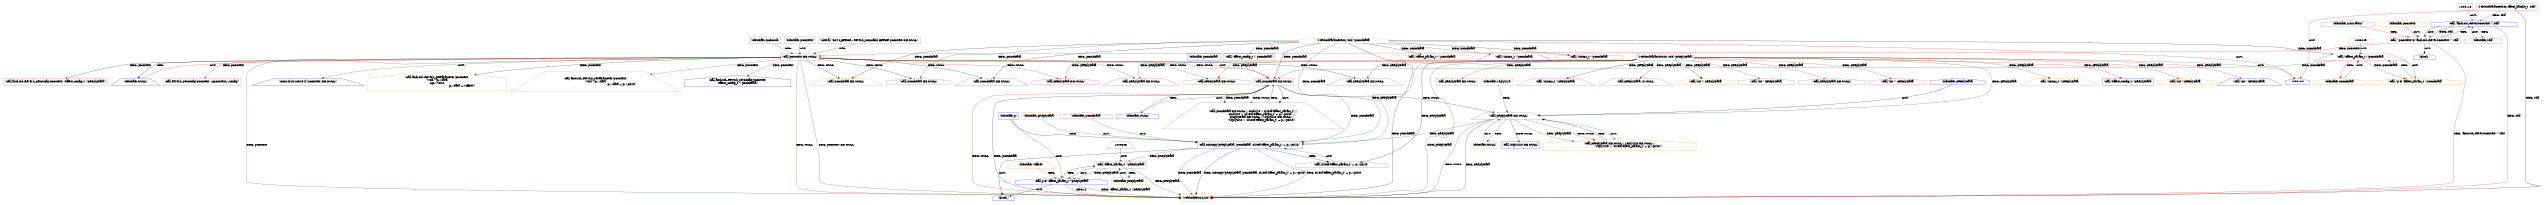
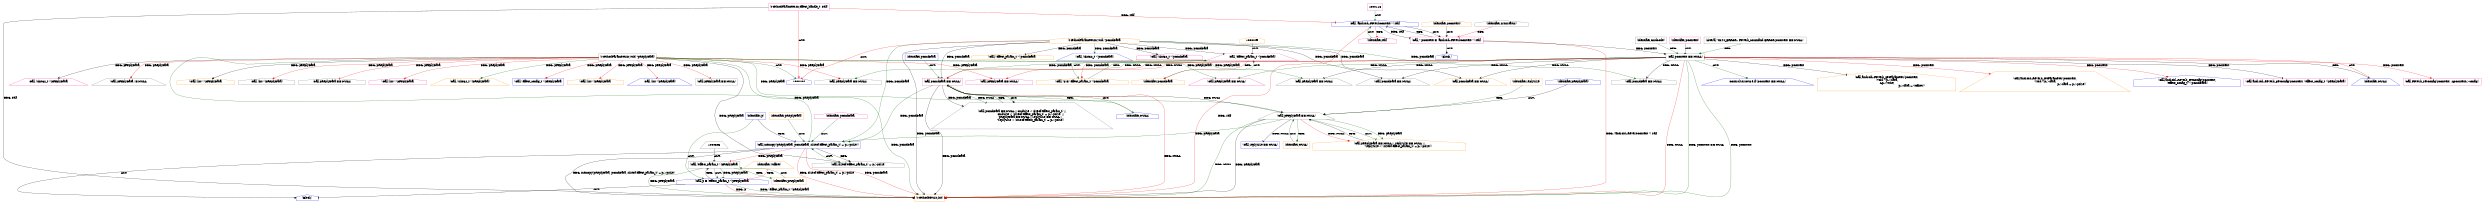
(1605, 53) -> (1578, 45)
(1249, 57) -> none
(1440, 145) -> (903, 145)
